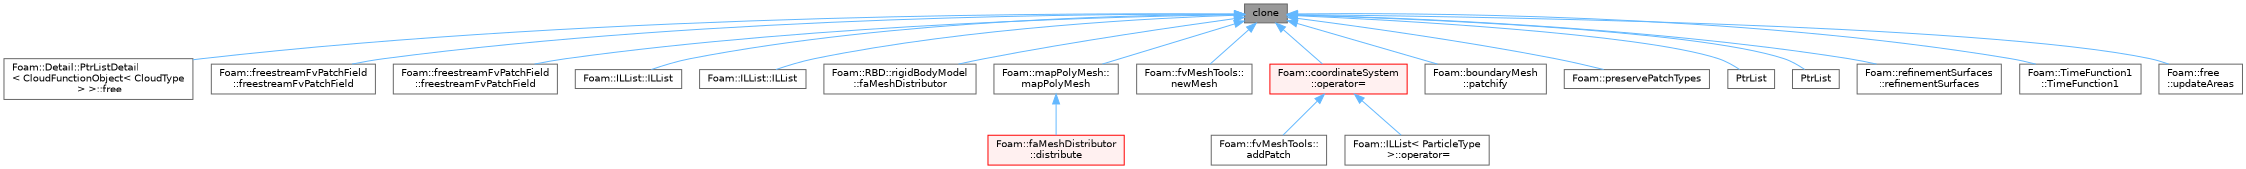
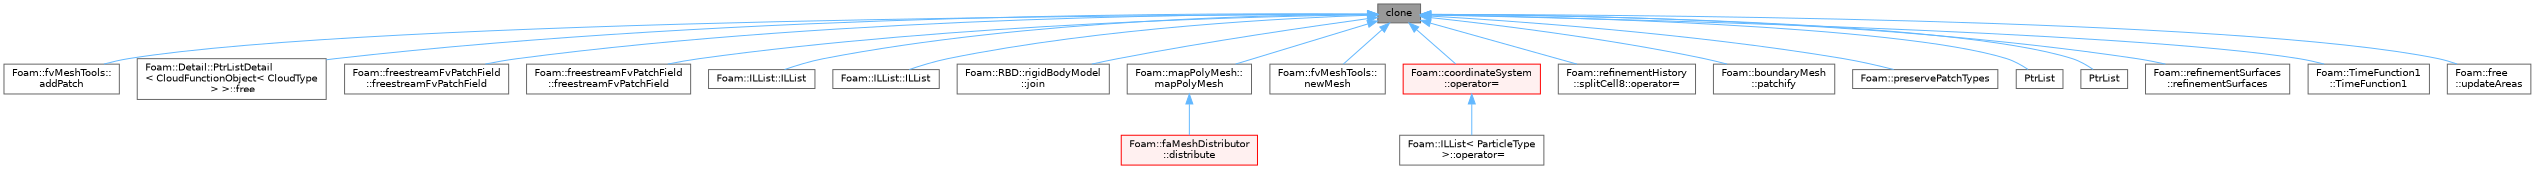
(900, 79) -> (1033, 79)
none -> (1627, 79)
(1300, 118) -> (671, 25)
